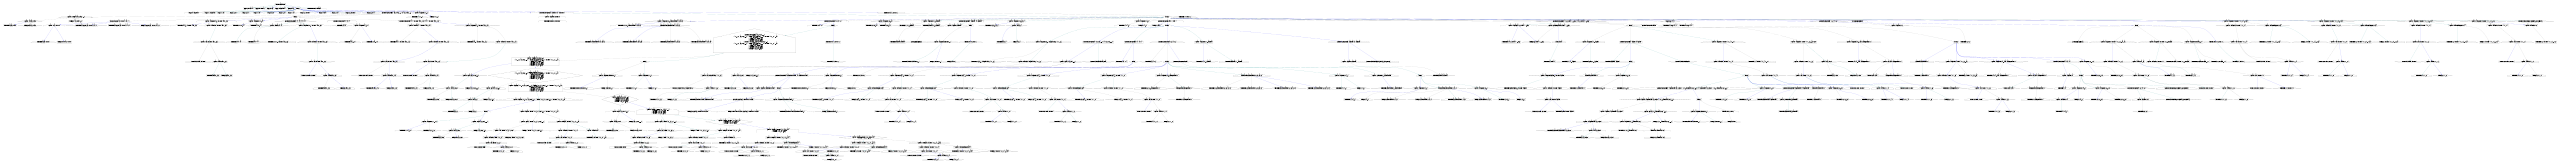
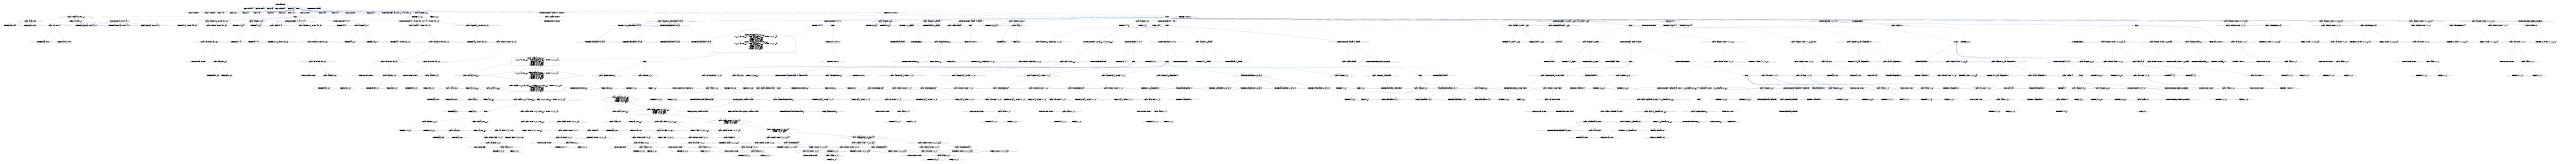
(2143, 112) -> (2143, 112)
